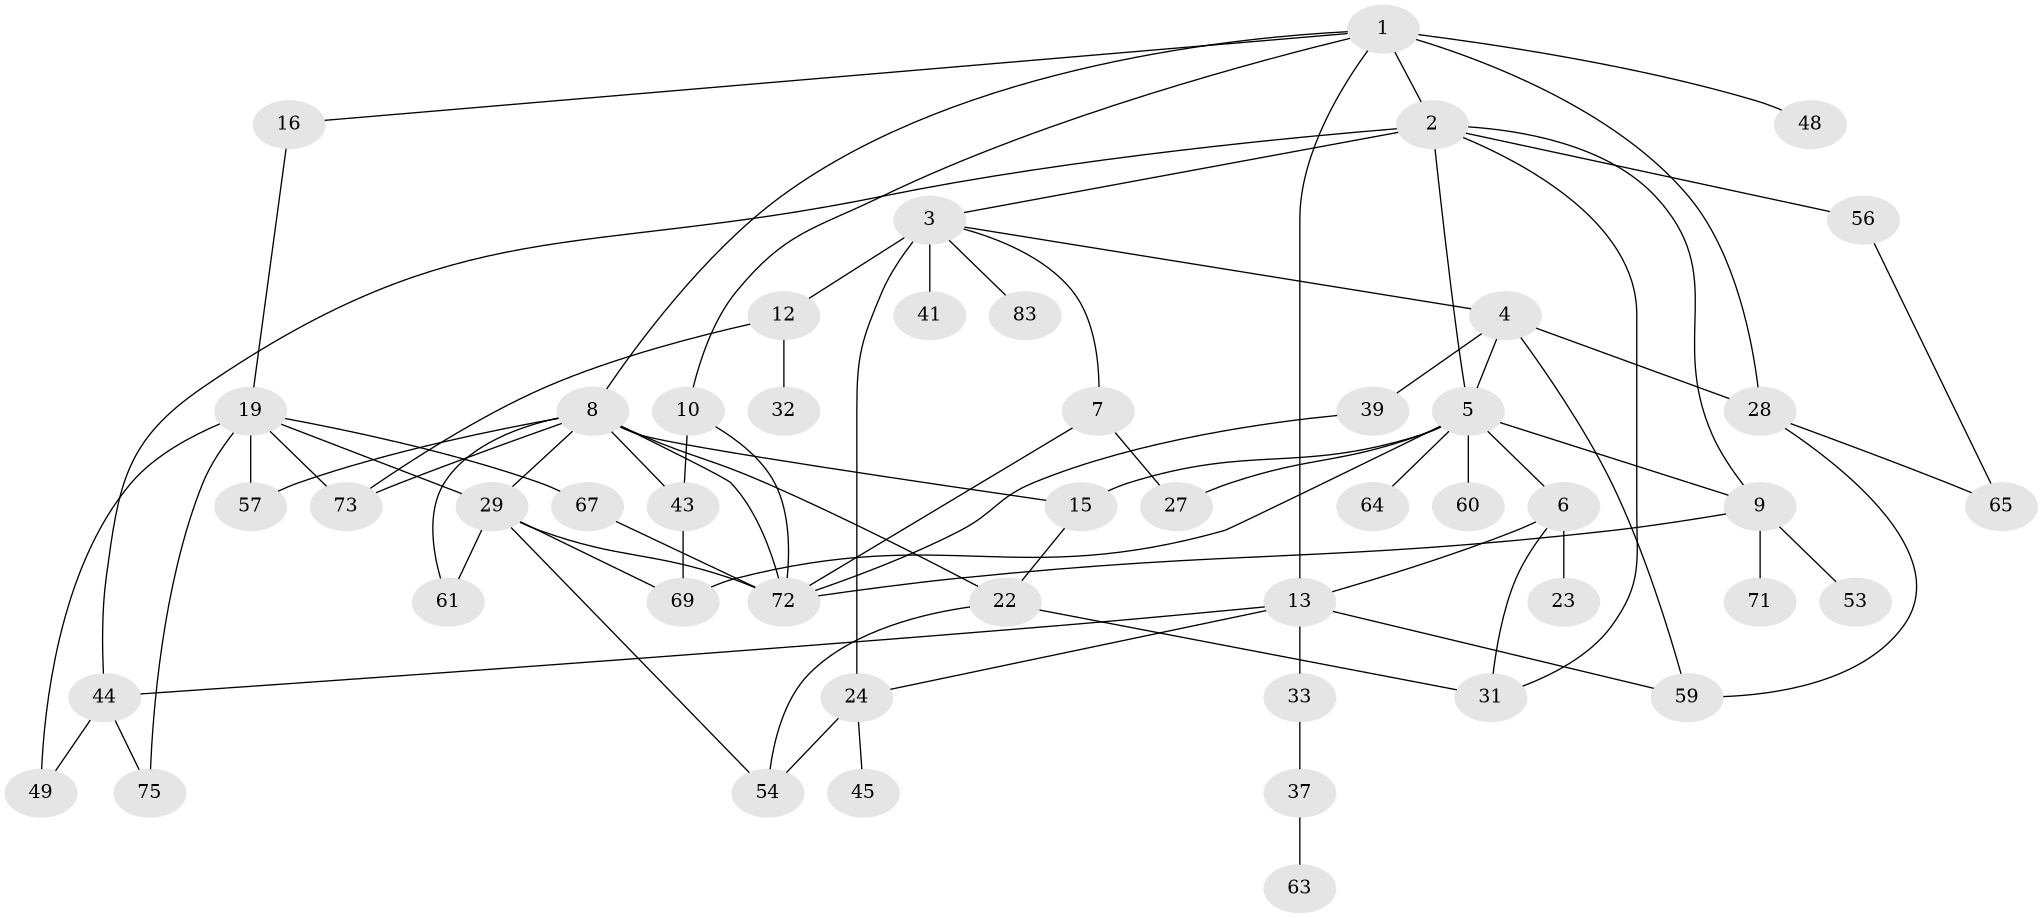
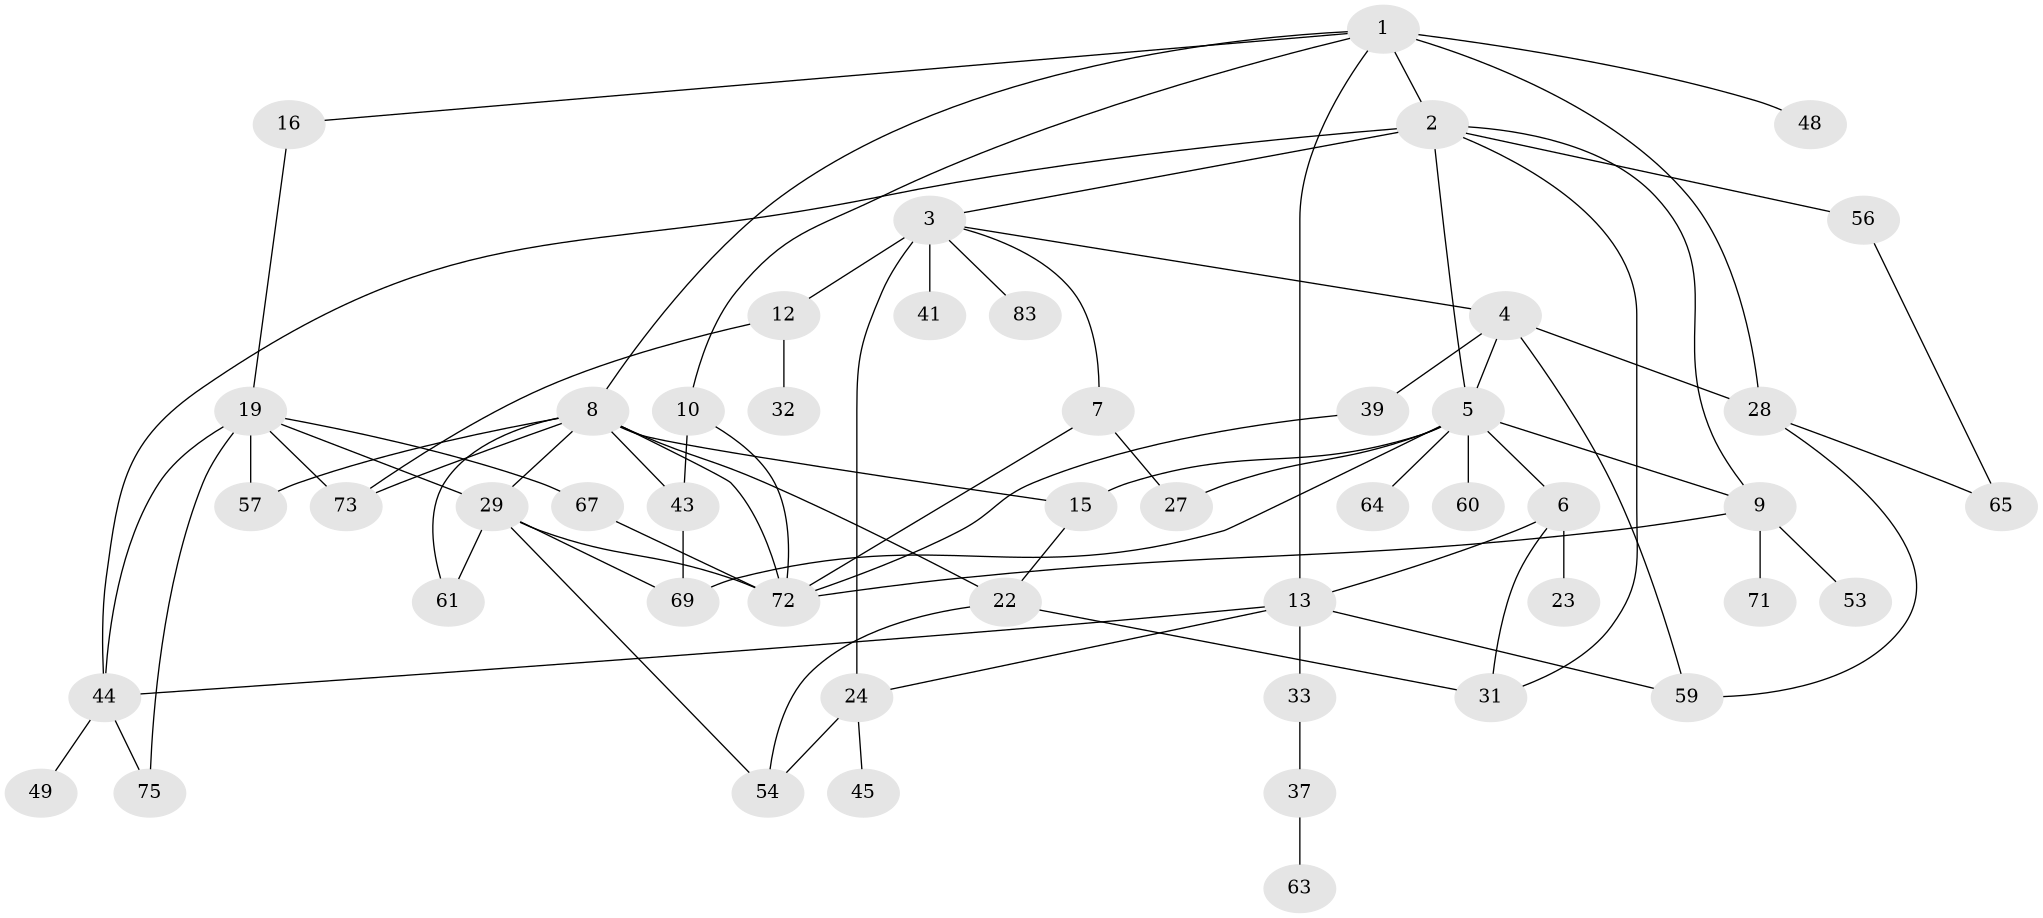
(82, 568) -> (134, 534)
